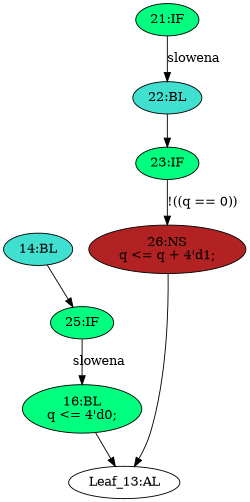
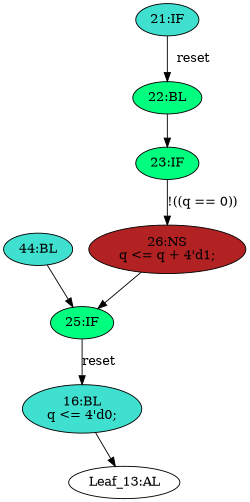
(167, 20) -> (167, 20)
(193, 59) -> (193, 59)
(167, 98) -> (167, 98)
(38, 249) -> (38, 249)
(99, 362) -> (99, 362)
(163, 368) -> (123, 287)
(82, 409) -> (82, 409)
